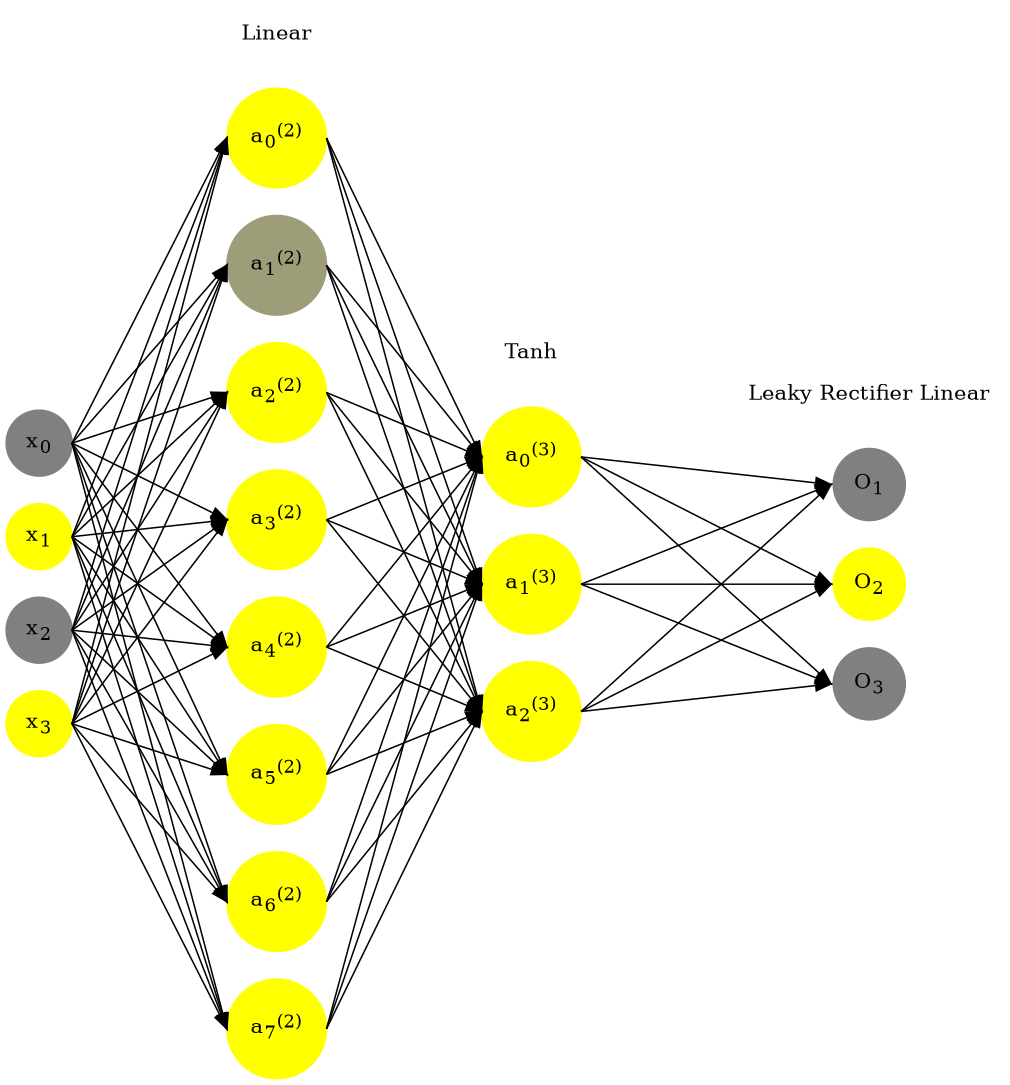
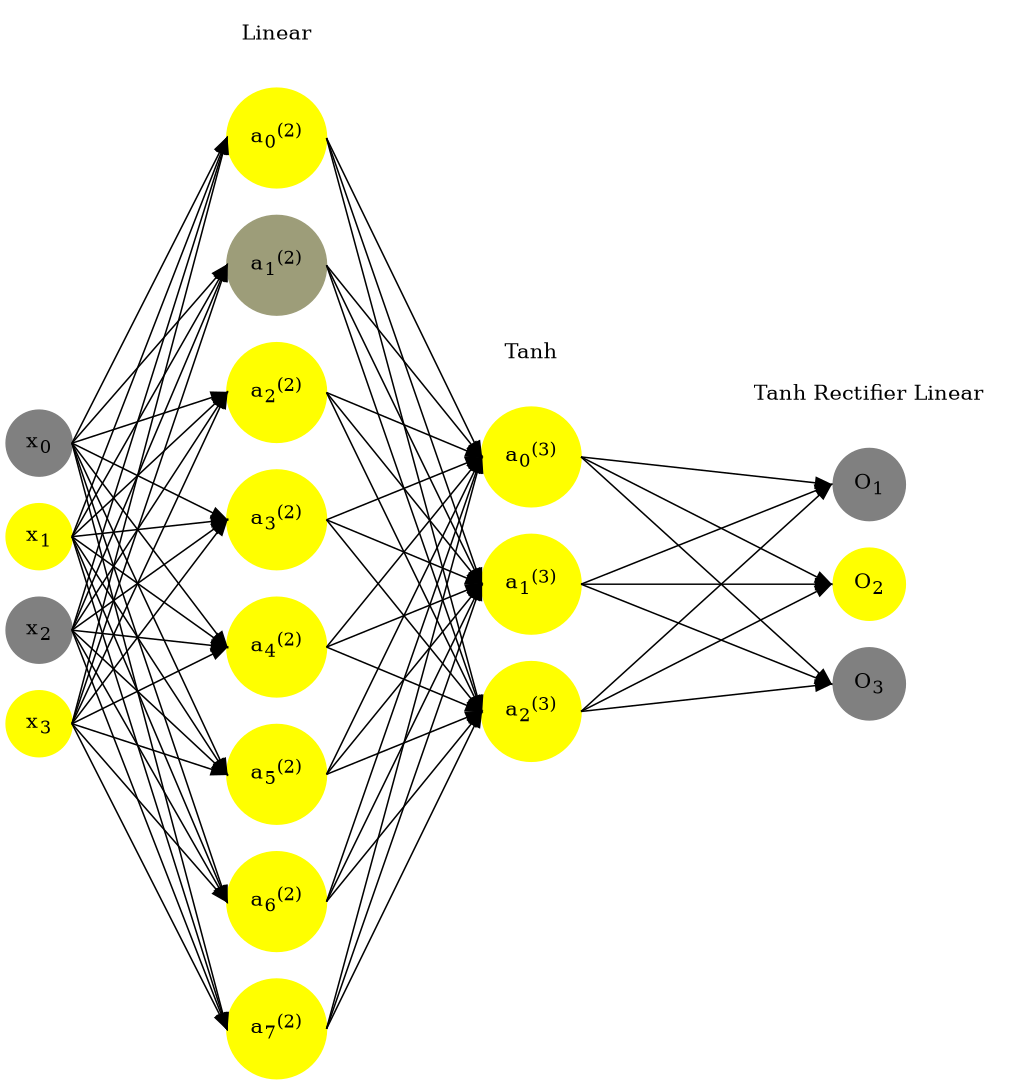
(869, 394) -> (869, 394)
